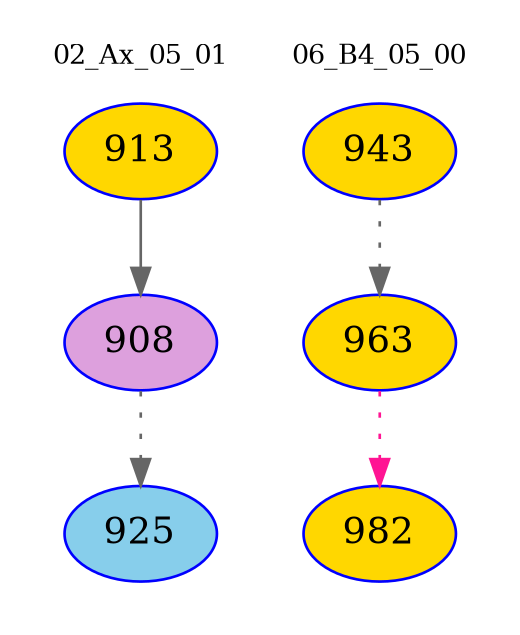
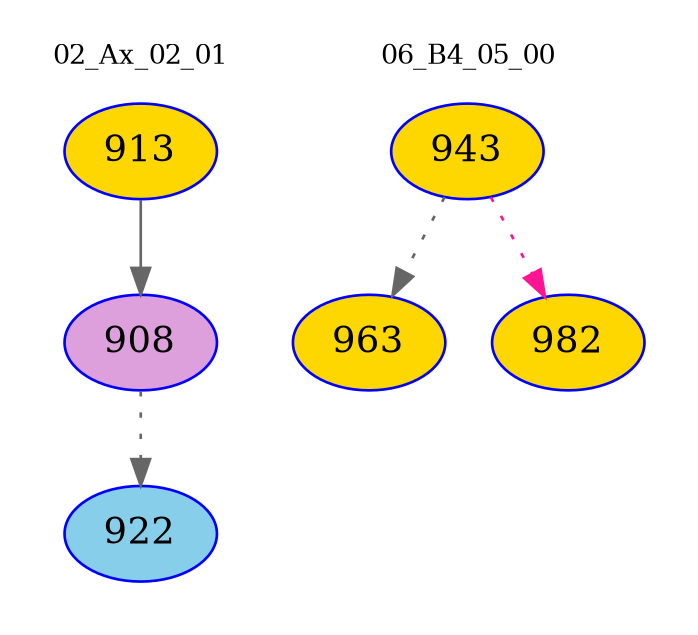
(141, 57) -> (141, 57)
(380, 425) -> (511, 235)
(141, 534) -> (141, 534)
